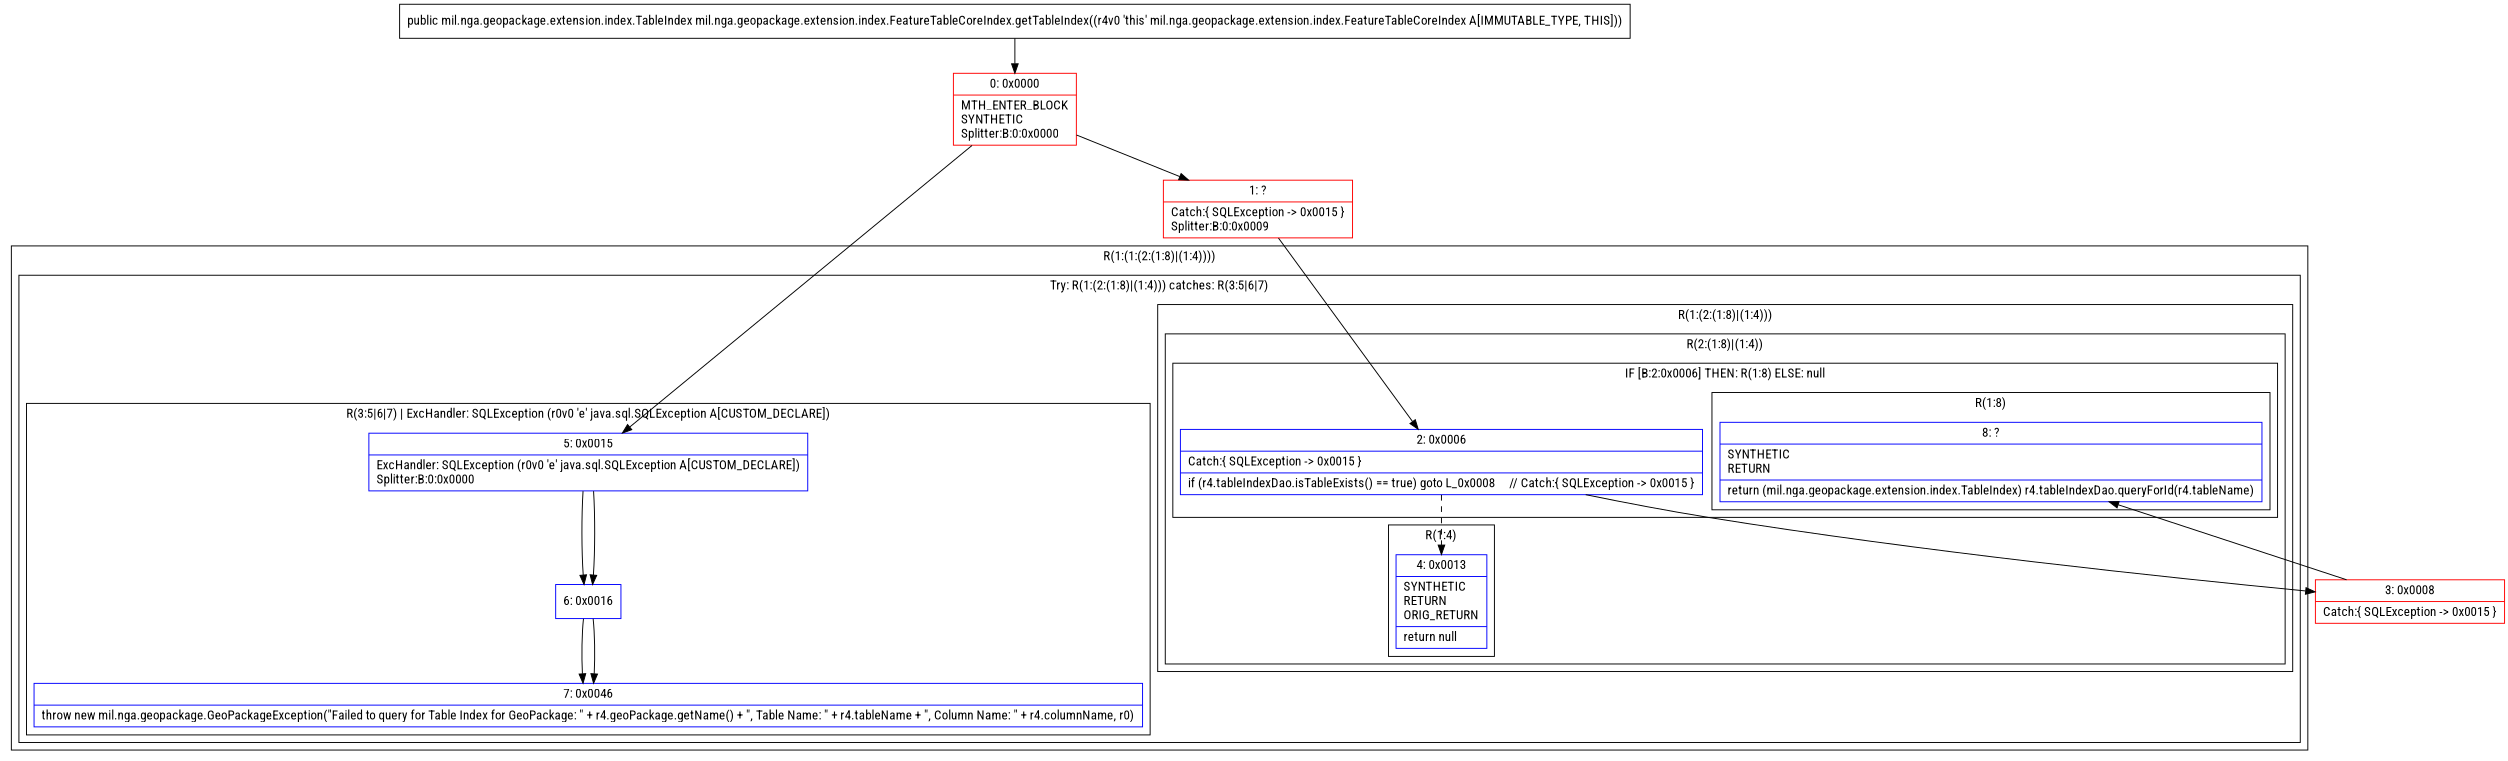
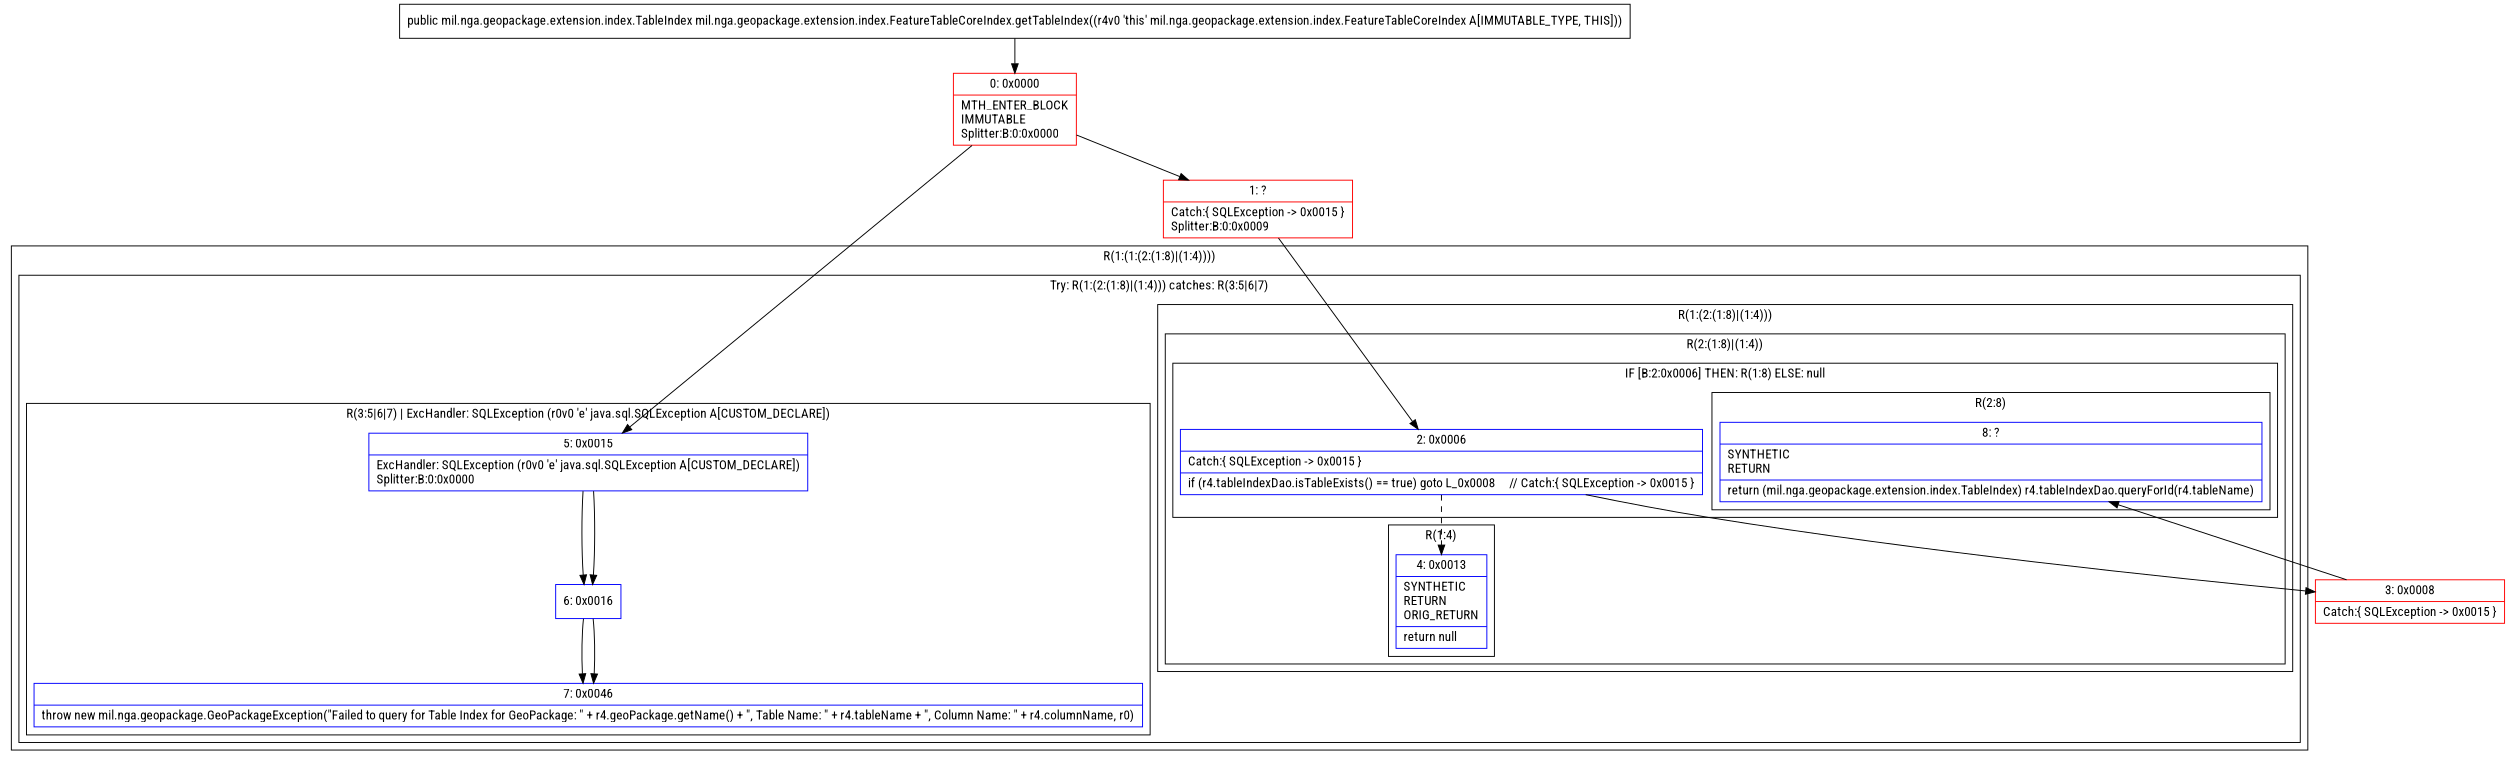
(993, 120) -> (994, 120)
(1991, 403) -> (1991, 403)
